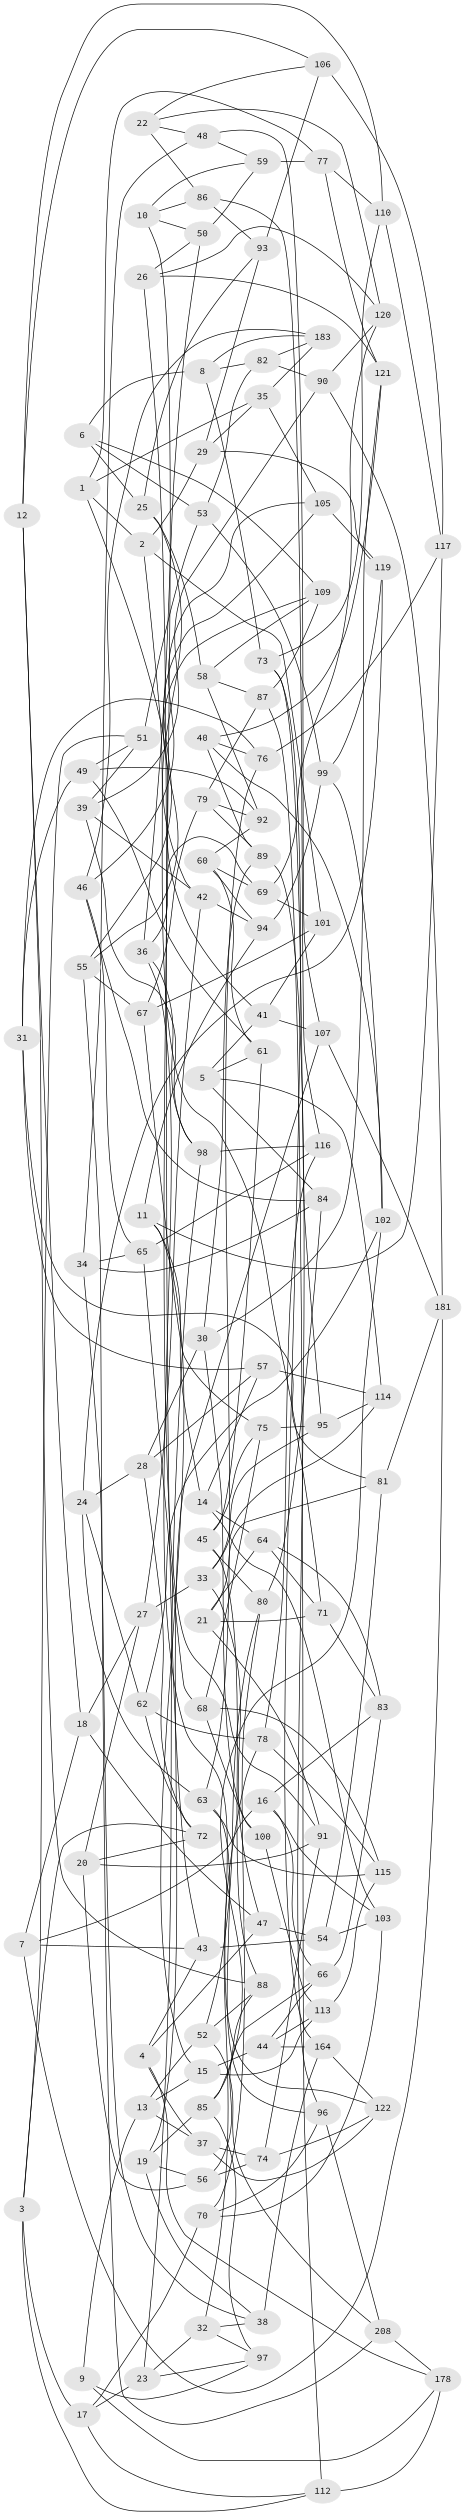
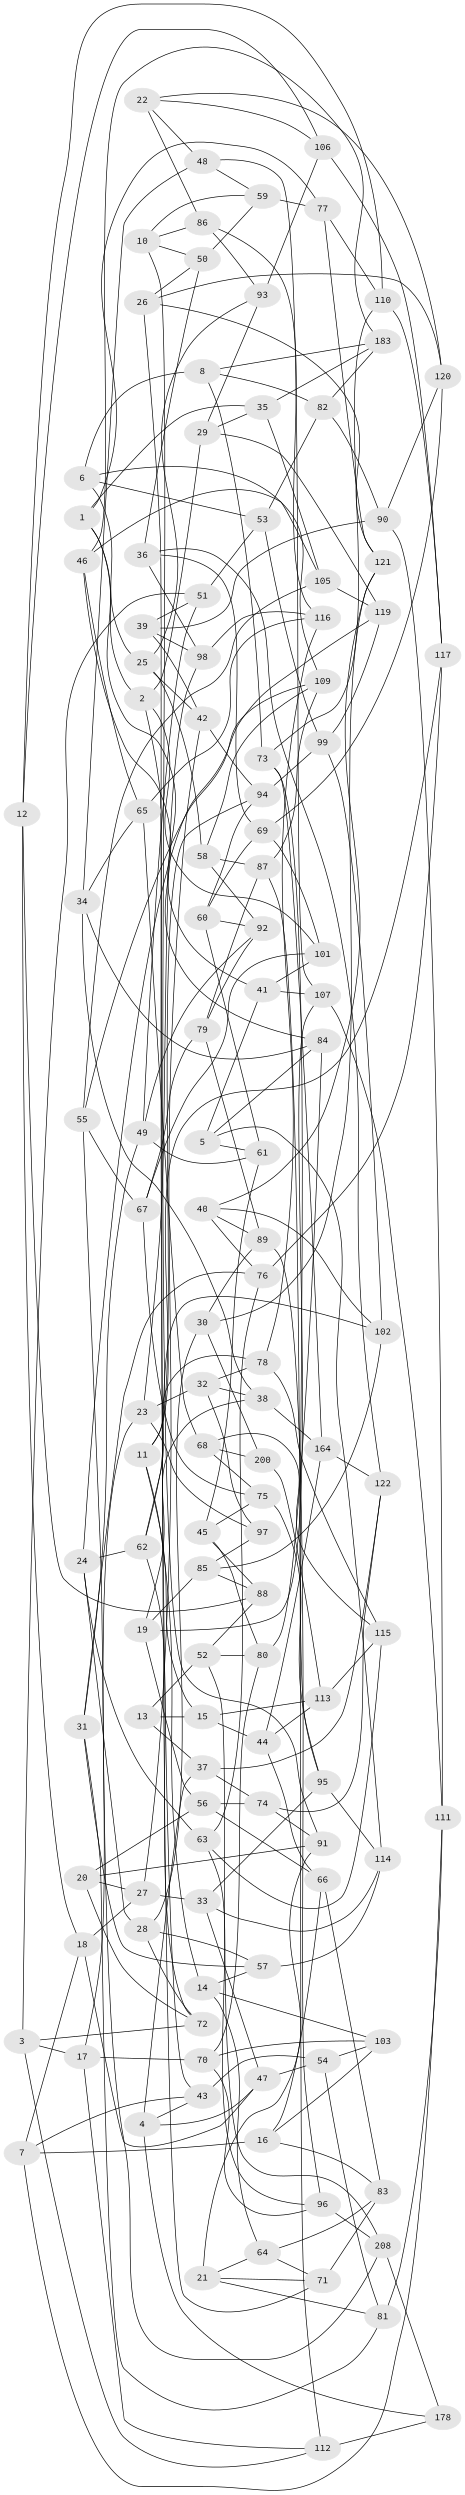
(443, 1307) -> (443, 1818)
(263, 1837) -> (263, 1460)
(82, 2379) -> none
